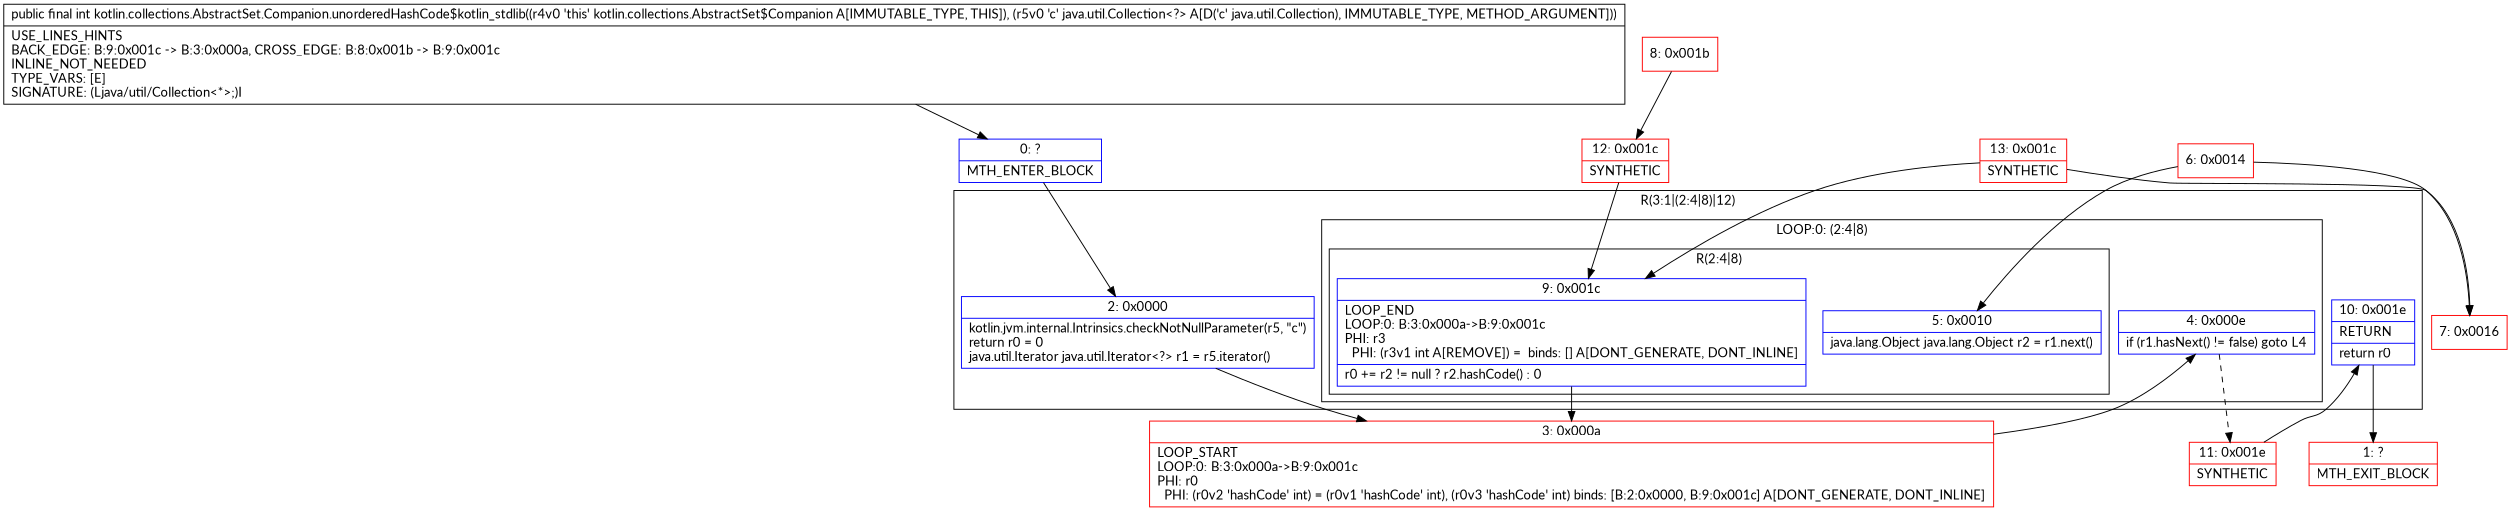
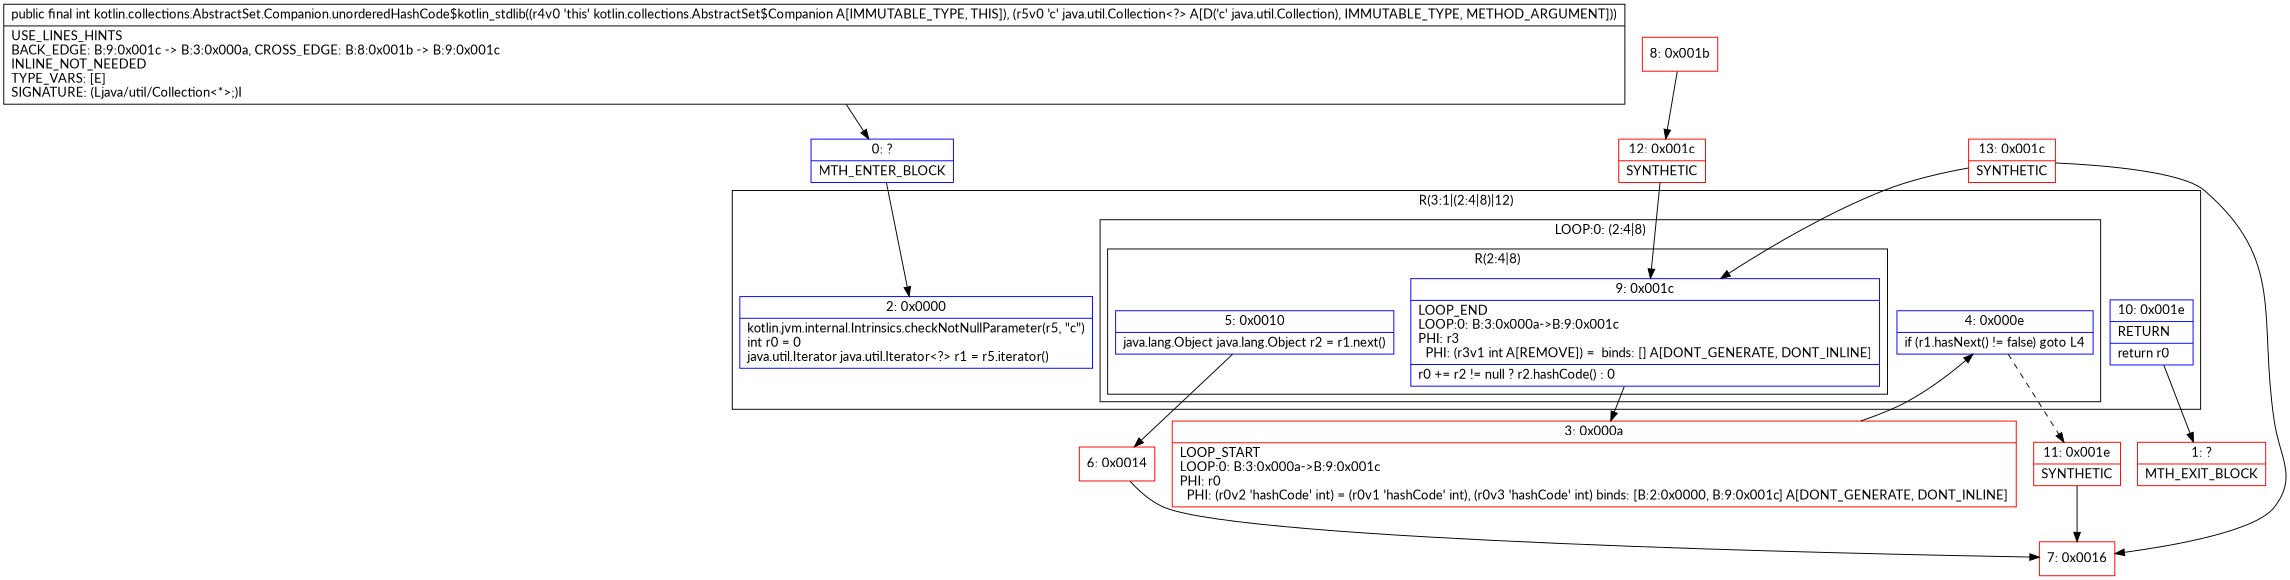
(2073, 212) -> (1196, 389)
(1006, 343) -> (775, 343)
(1286, 396) -> none
(2315, 415) -> (2077, 509)
